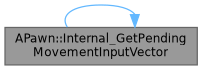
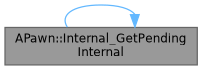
(101, 46) -> (101, 46)
